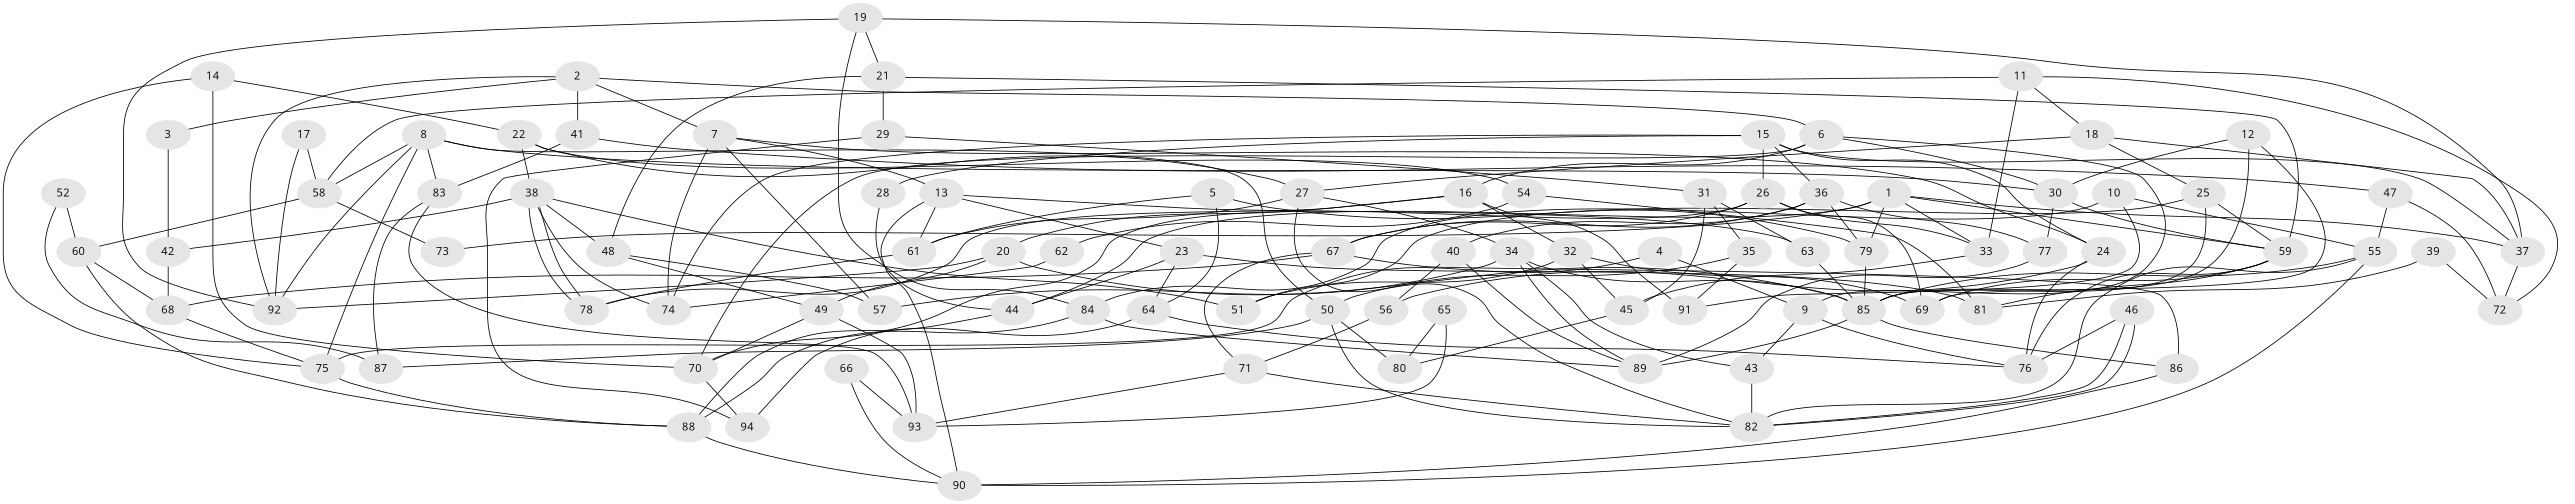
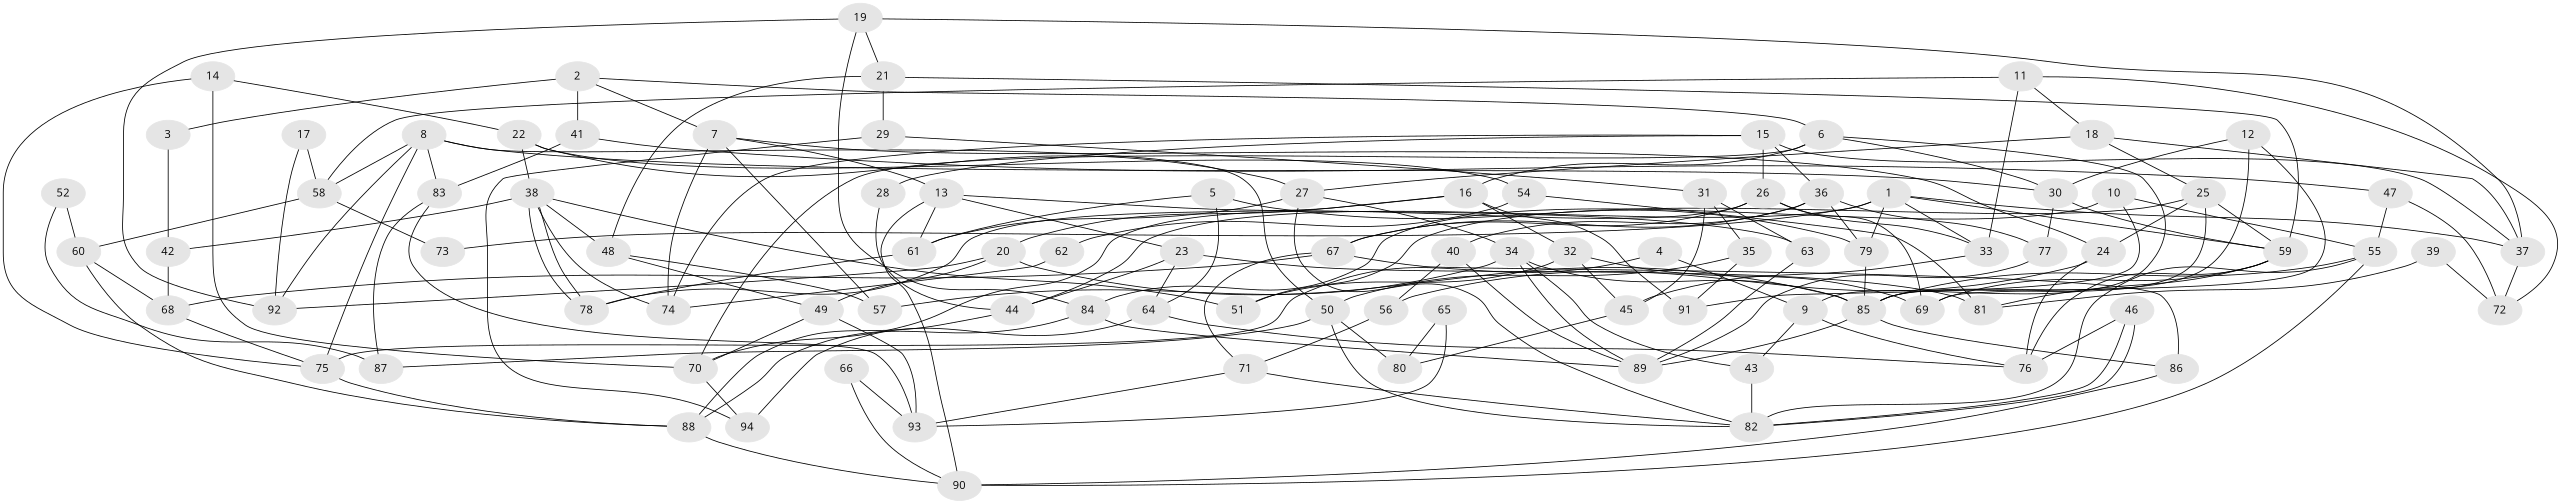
(310, 101) -> none
(1983, 176) -> (2155, 222)
(1836, 281) -> (1728, 315)
